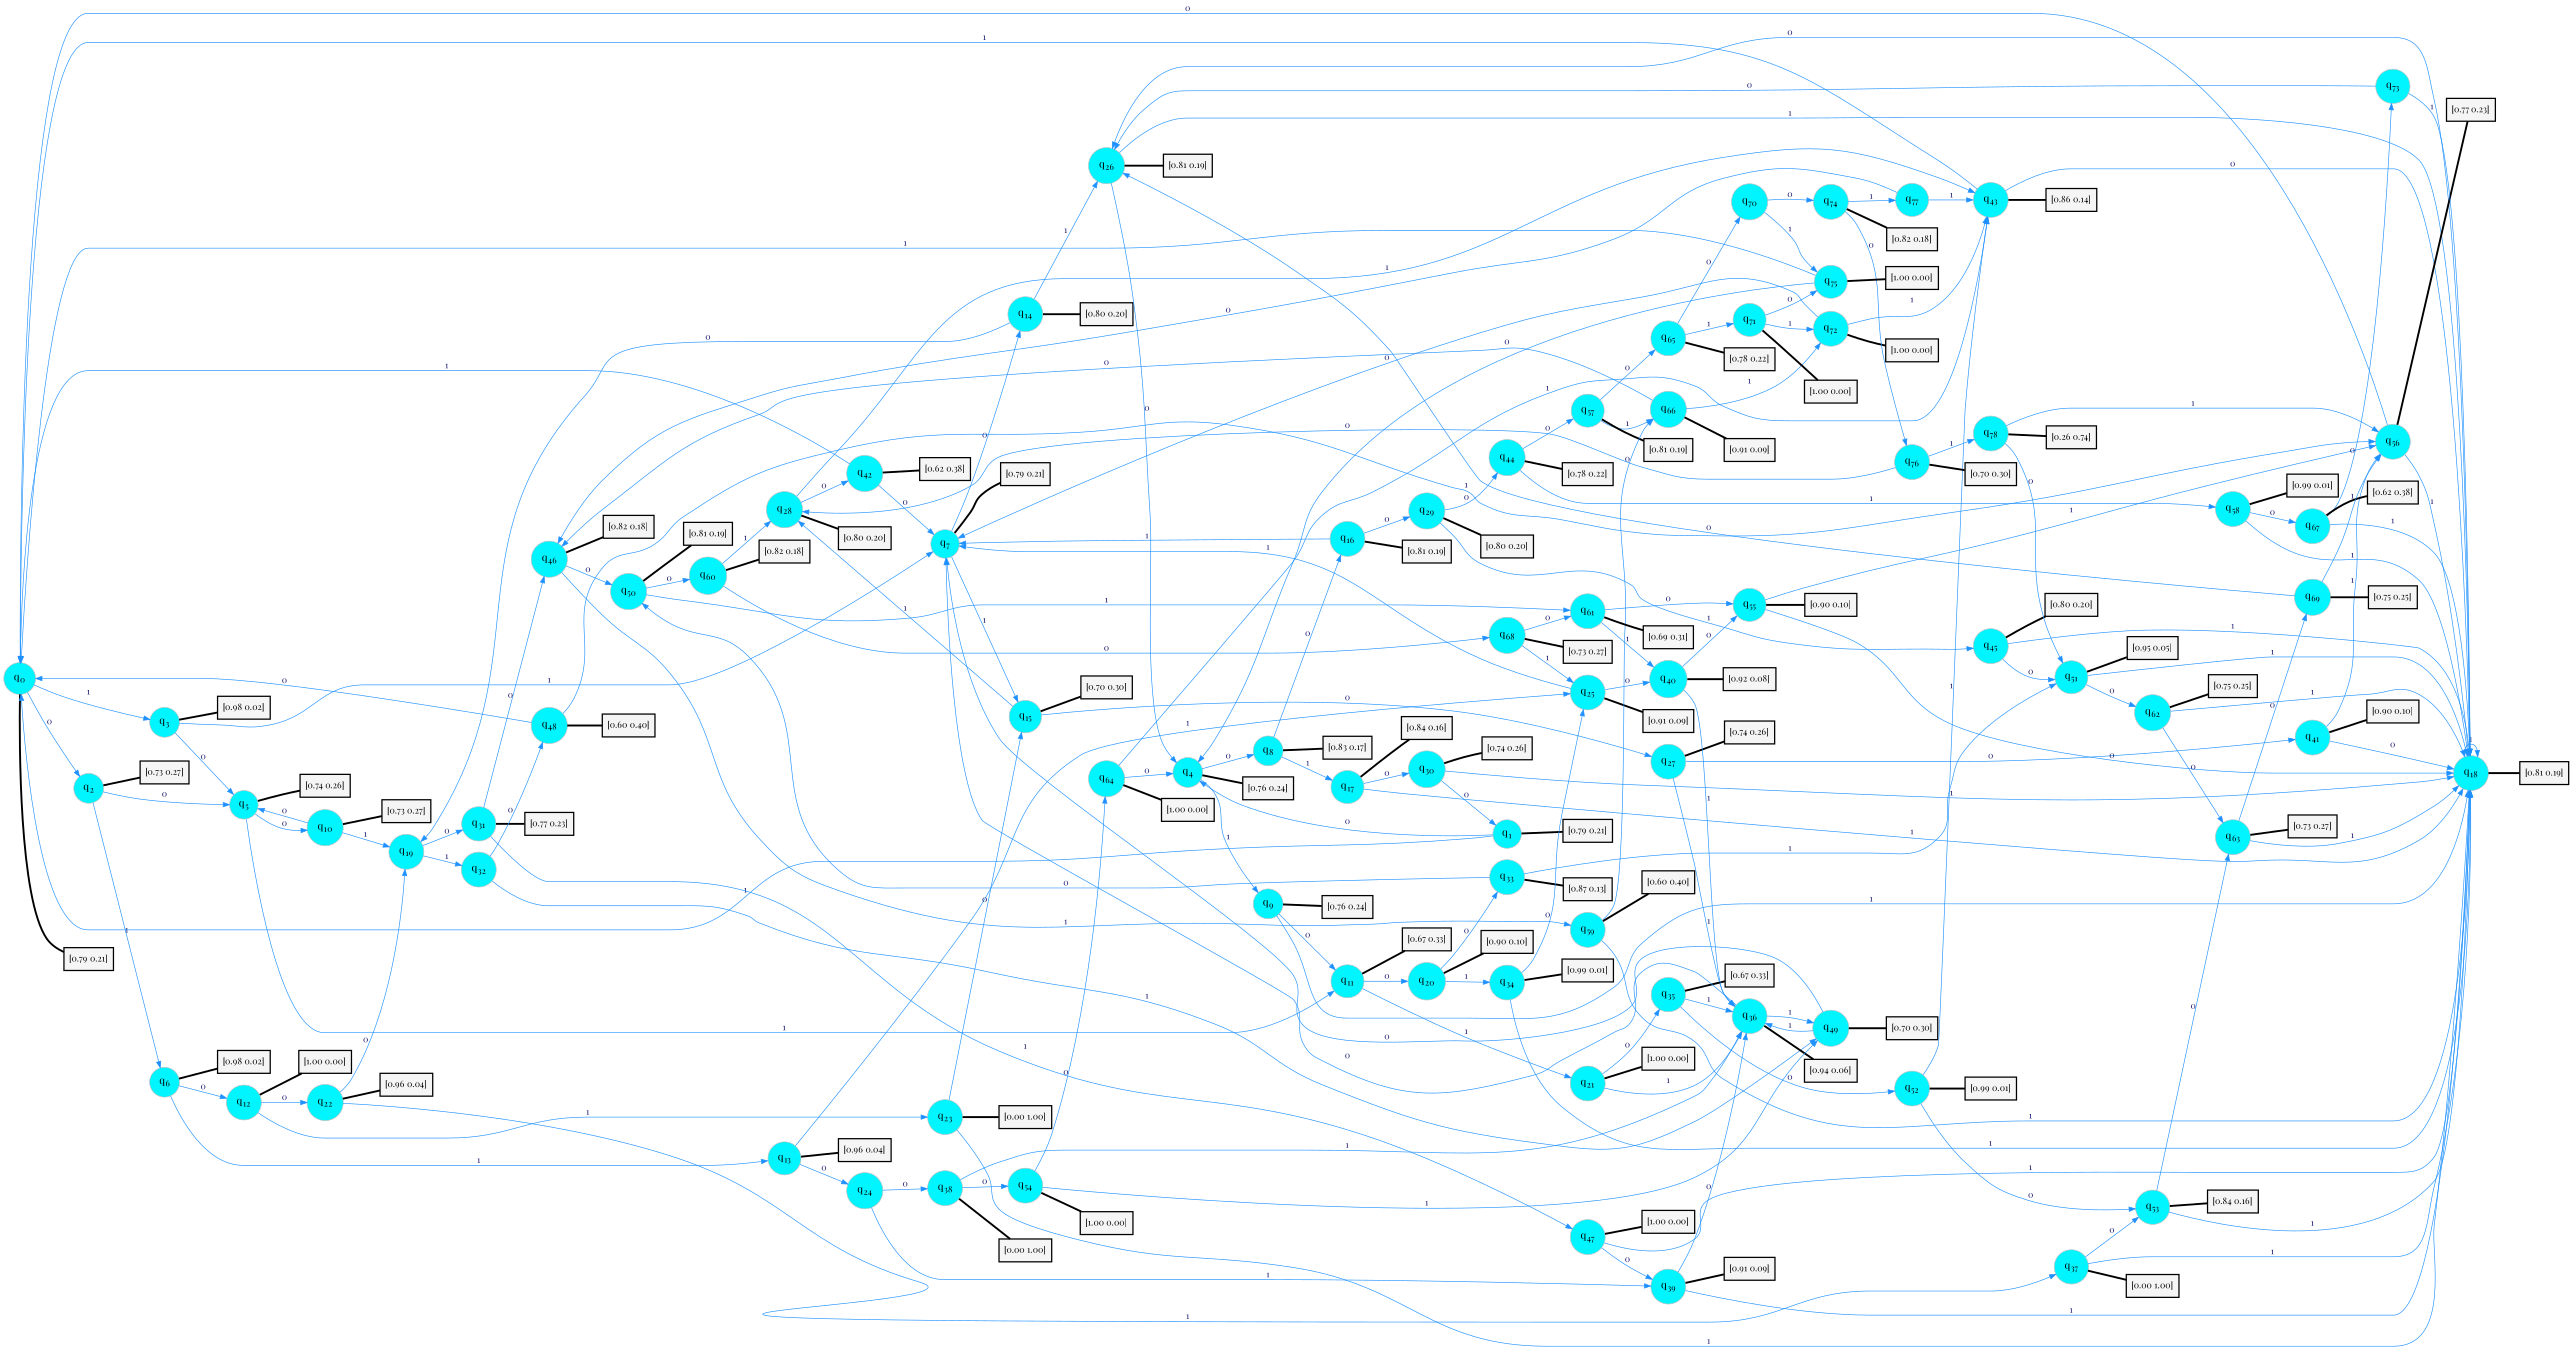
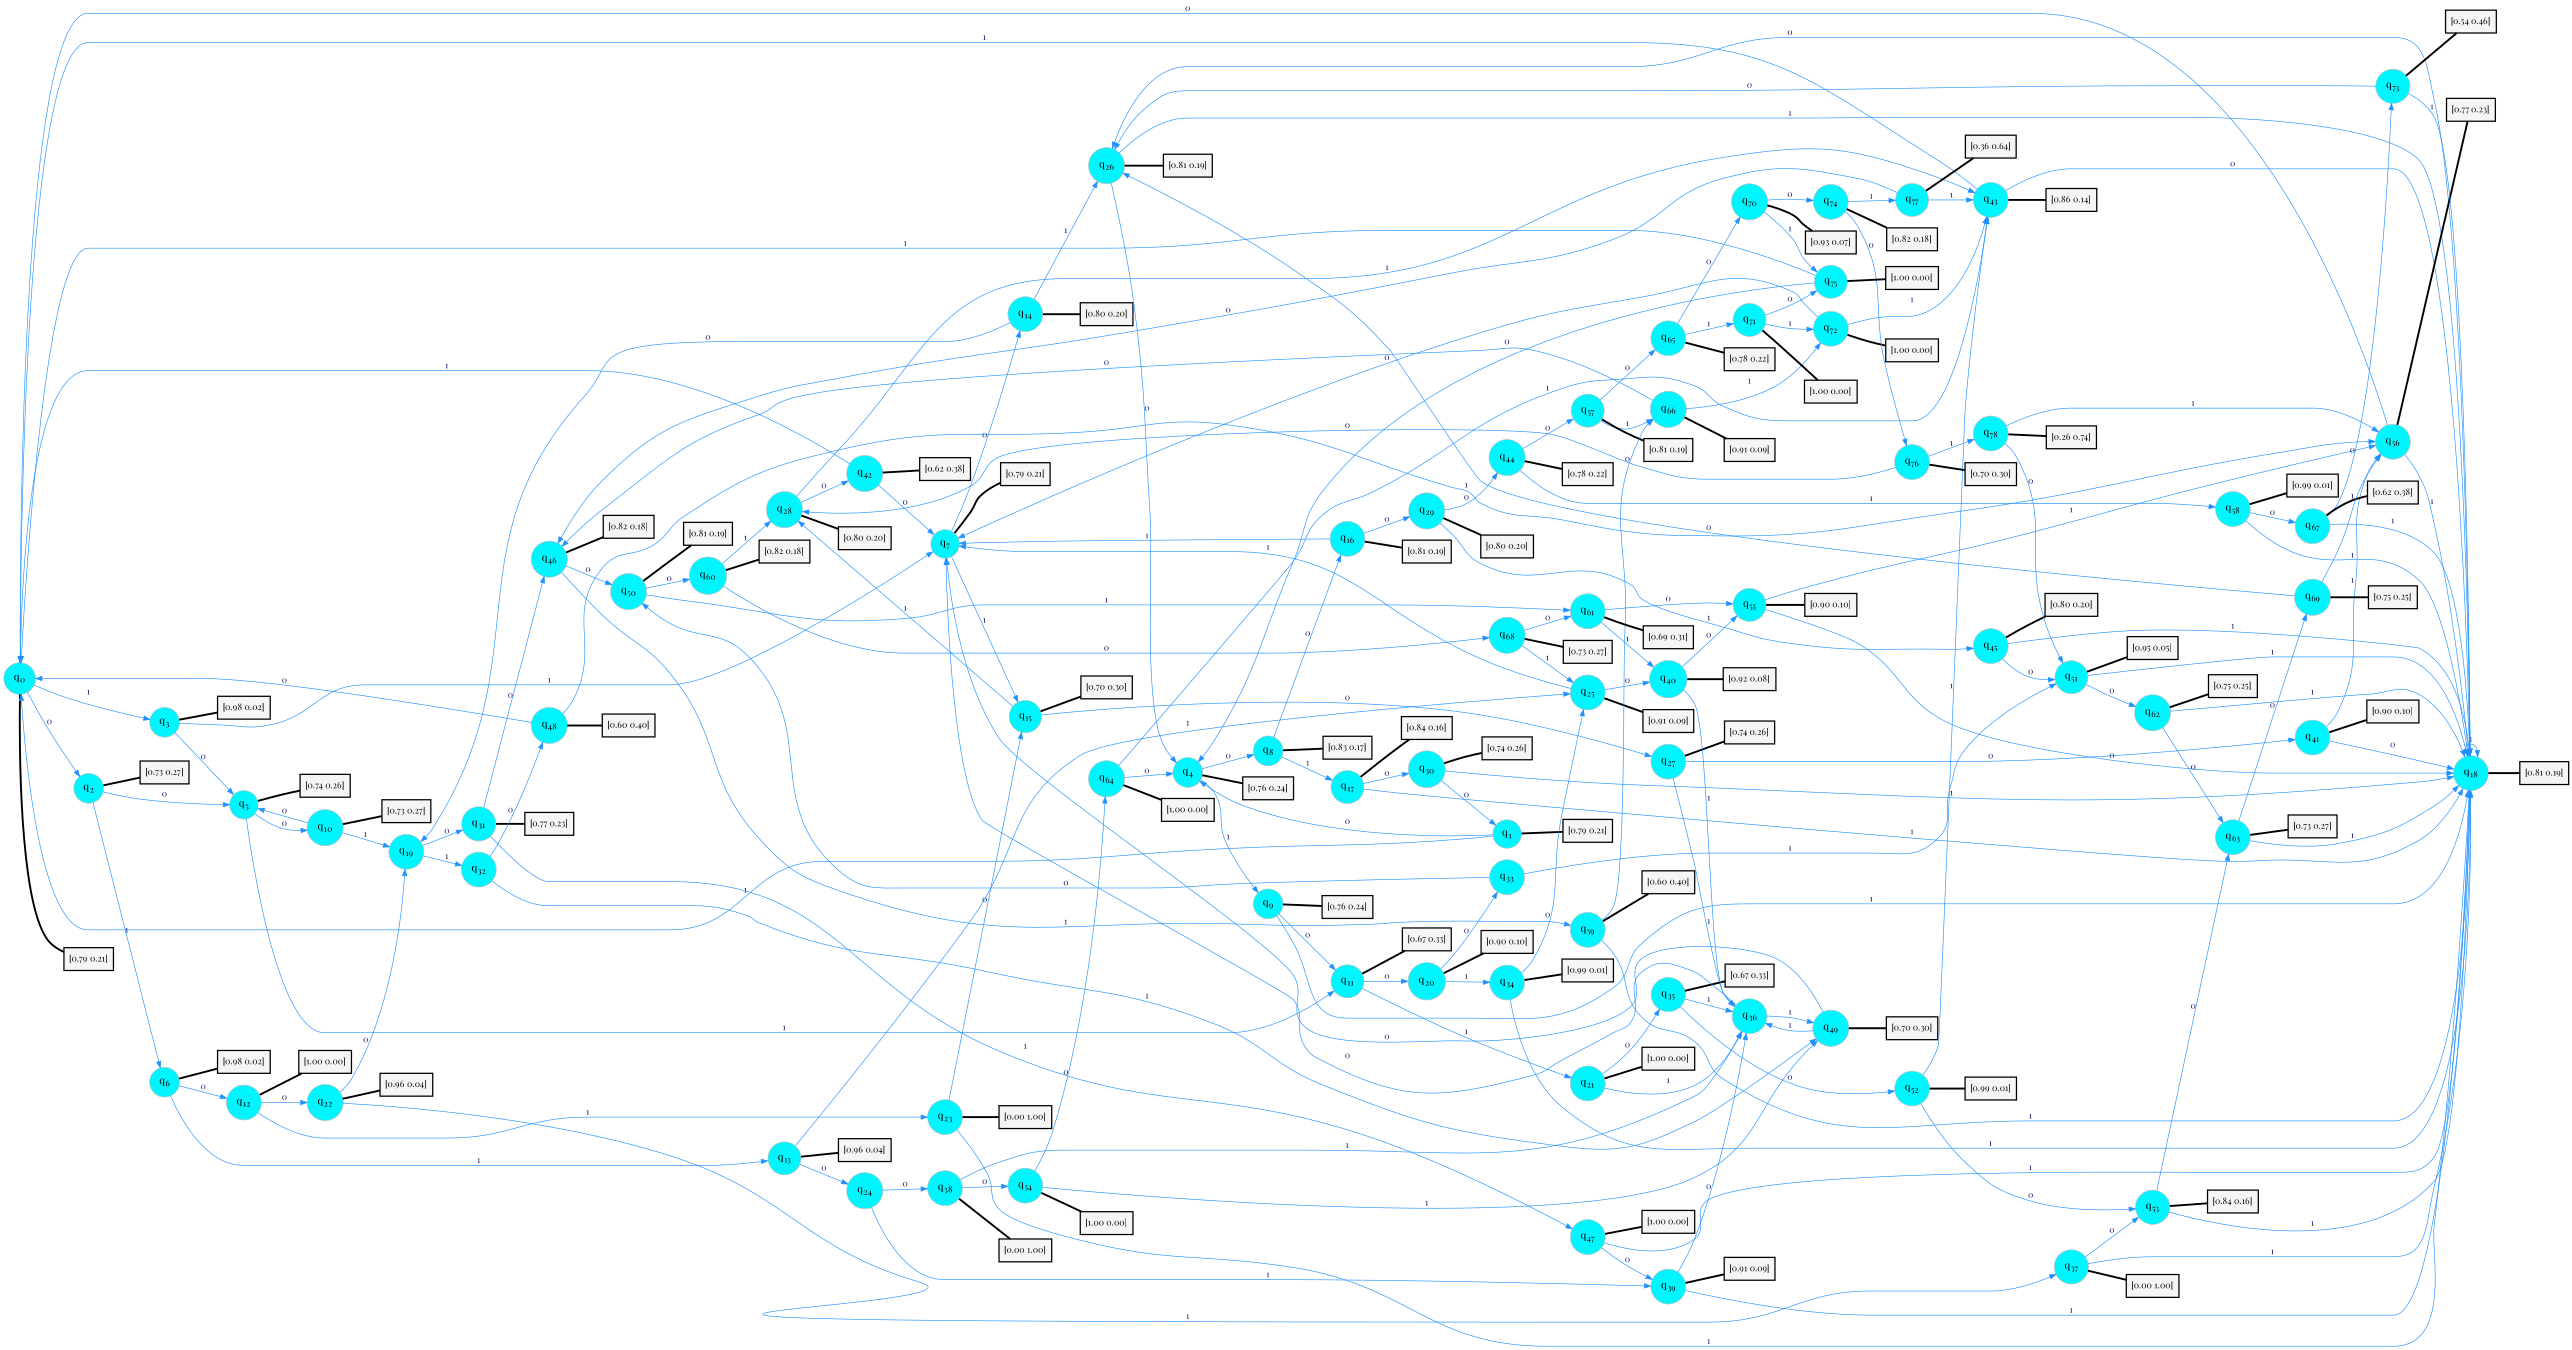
none -> (2471, 22)
none -> (1991, 147)
none -> (1831, 242)
(1588, 889) -> none
(1831, 1071) -> none
